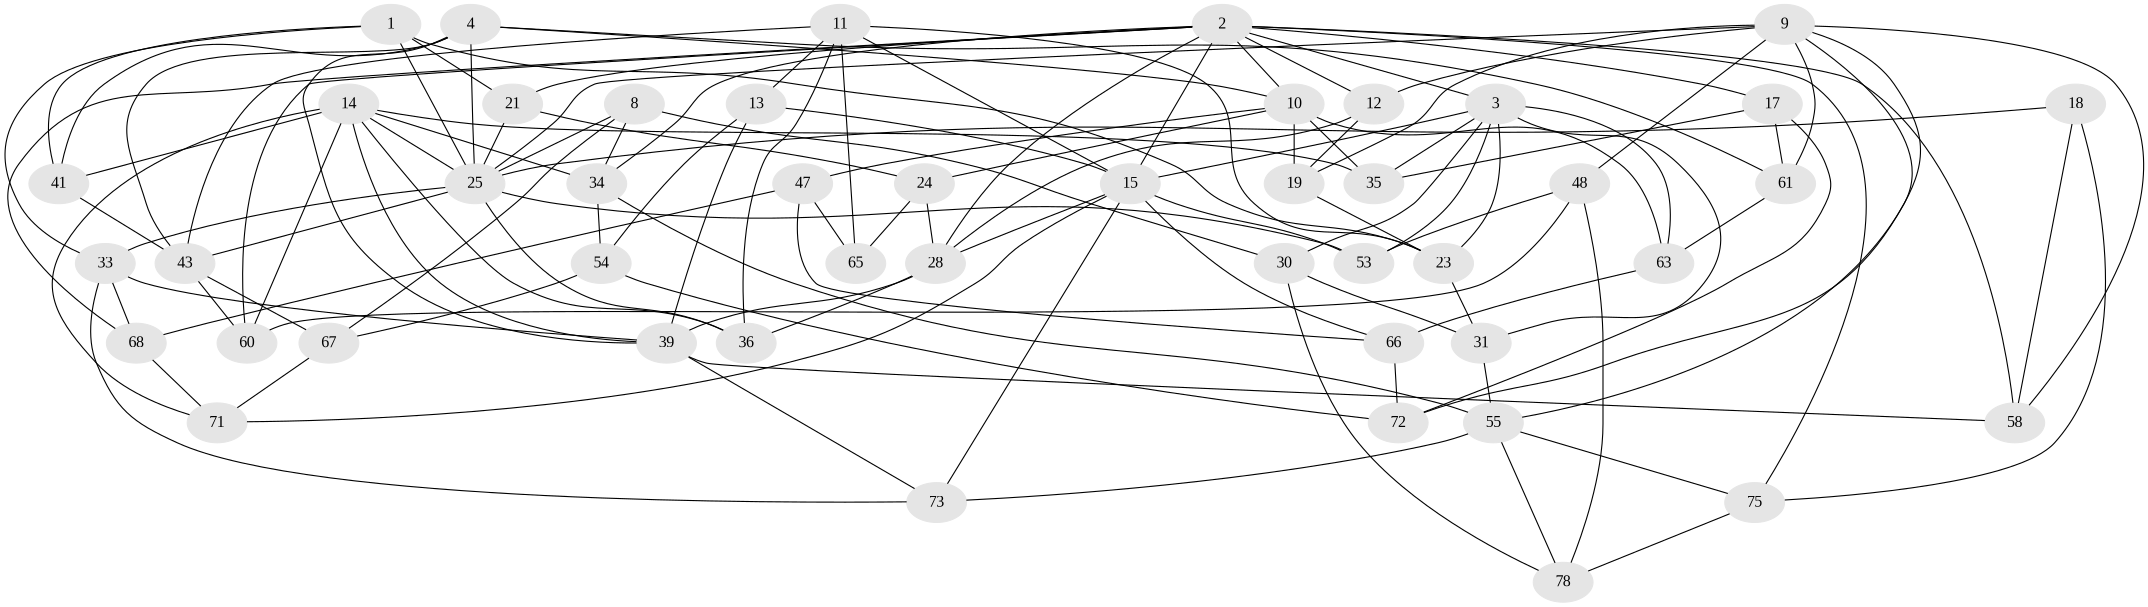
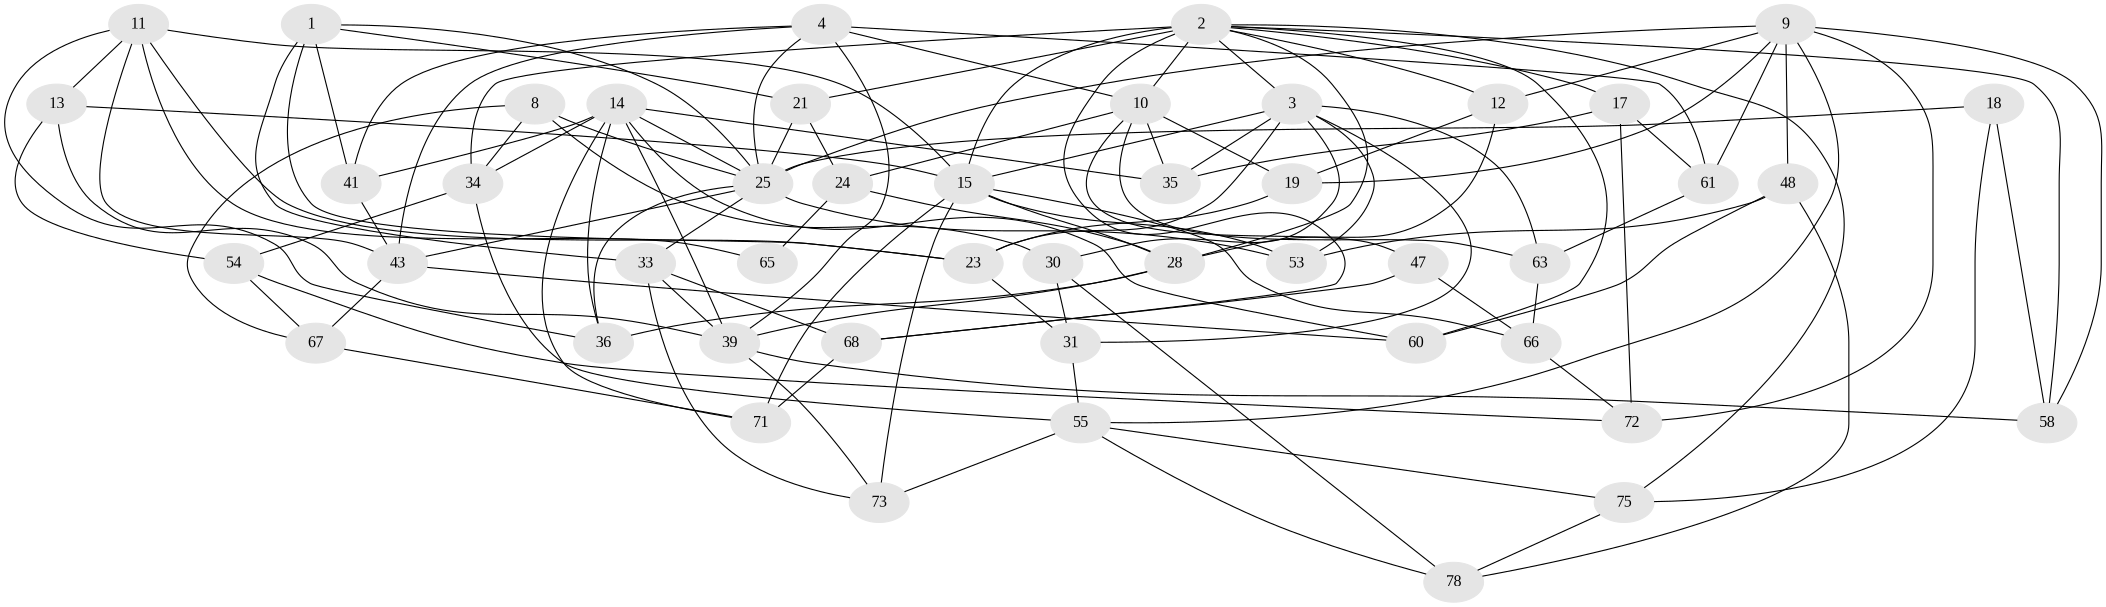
(829, 224) -> none
